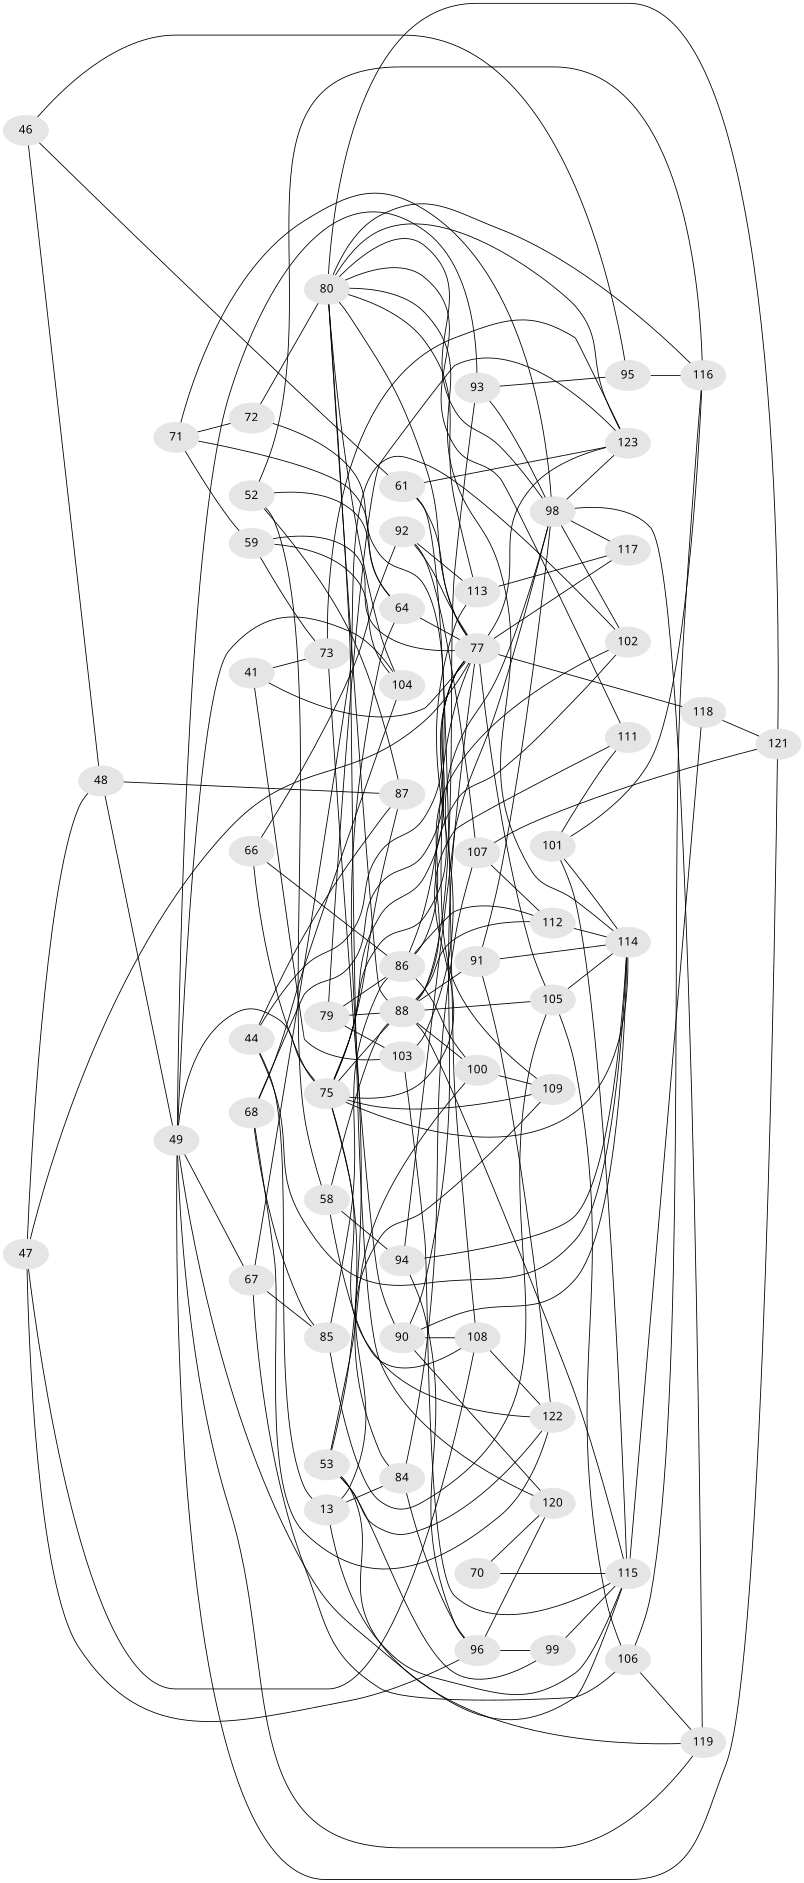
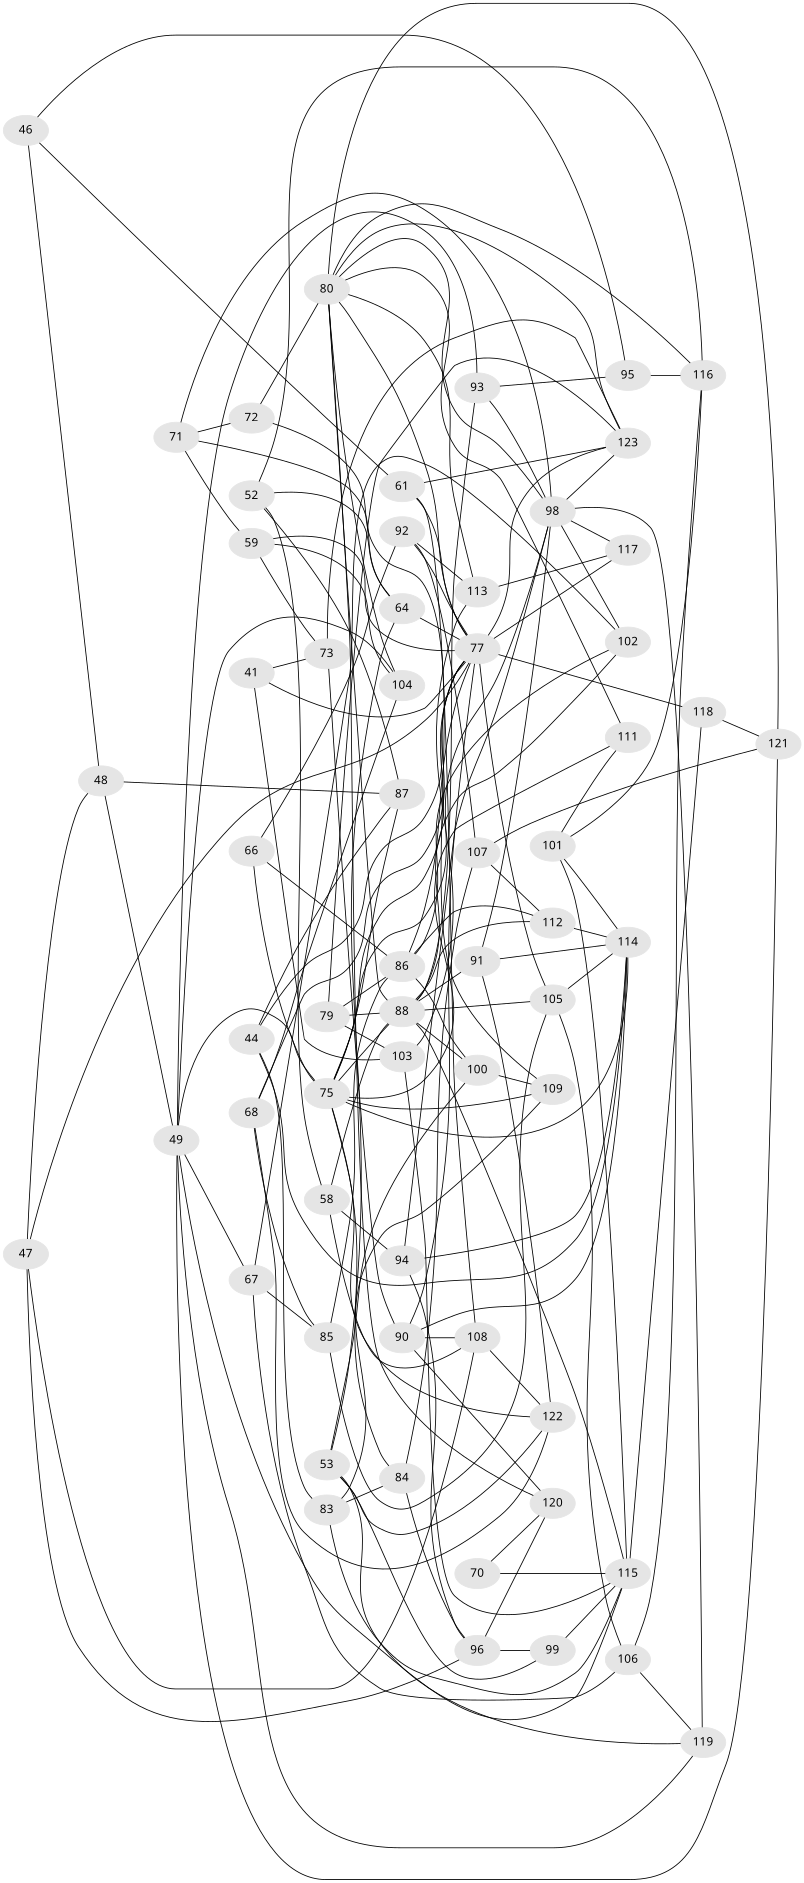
(502, 577) -> none
(327, 1510) -> (327, 1510)
